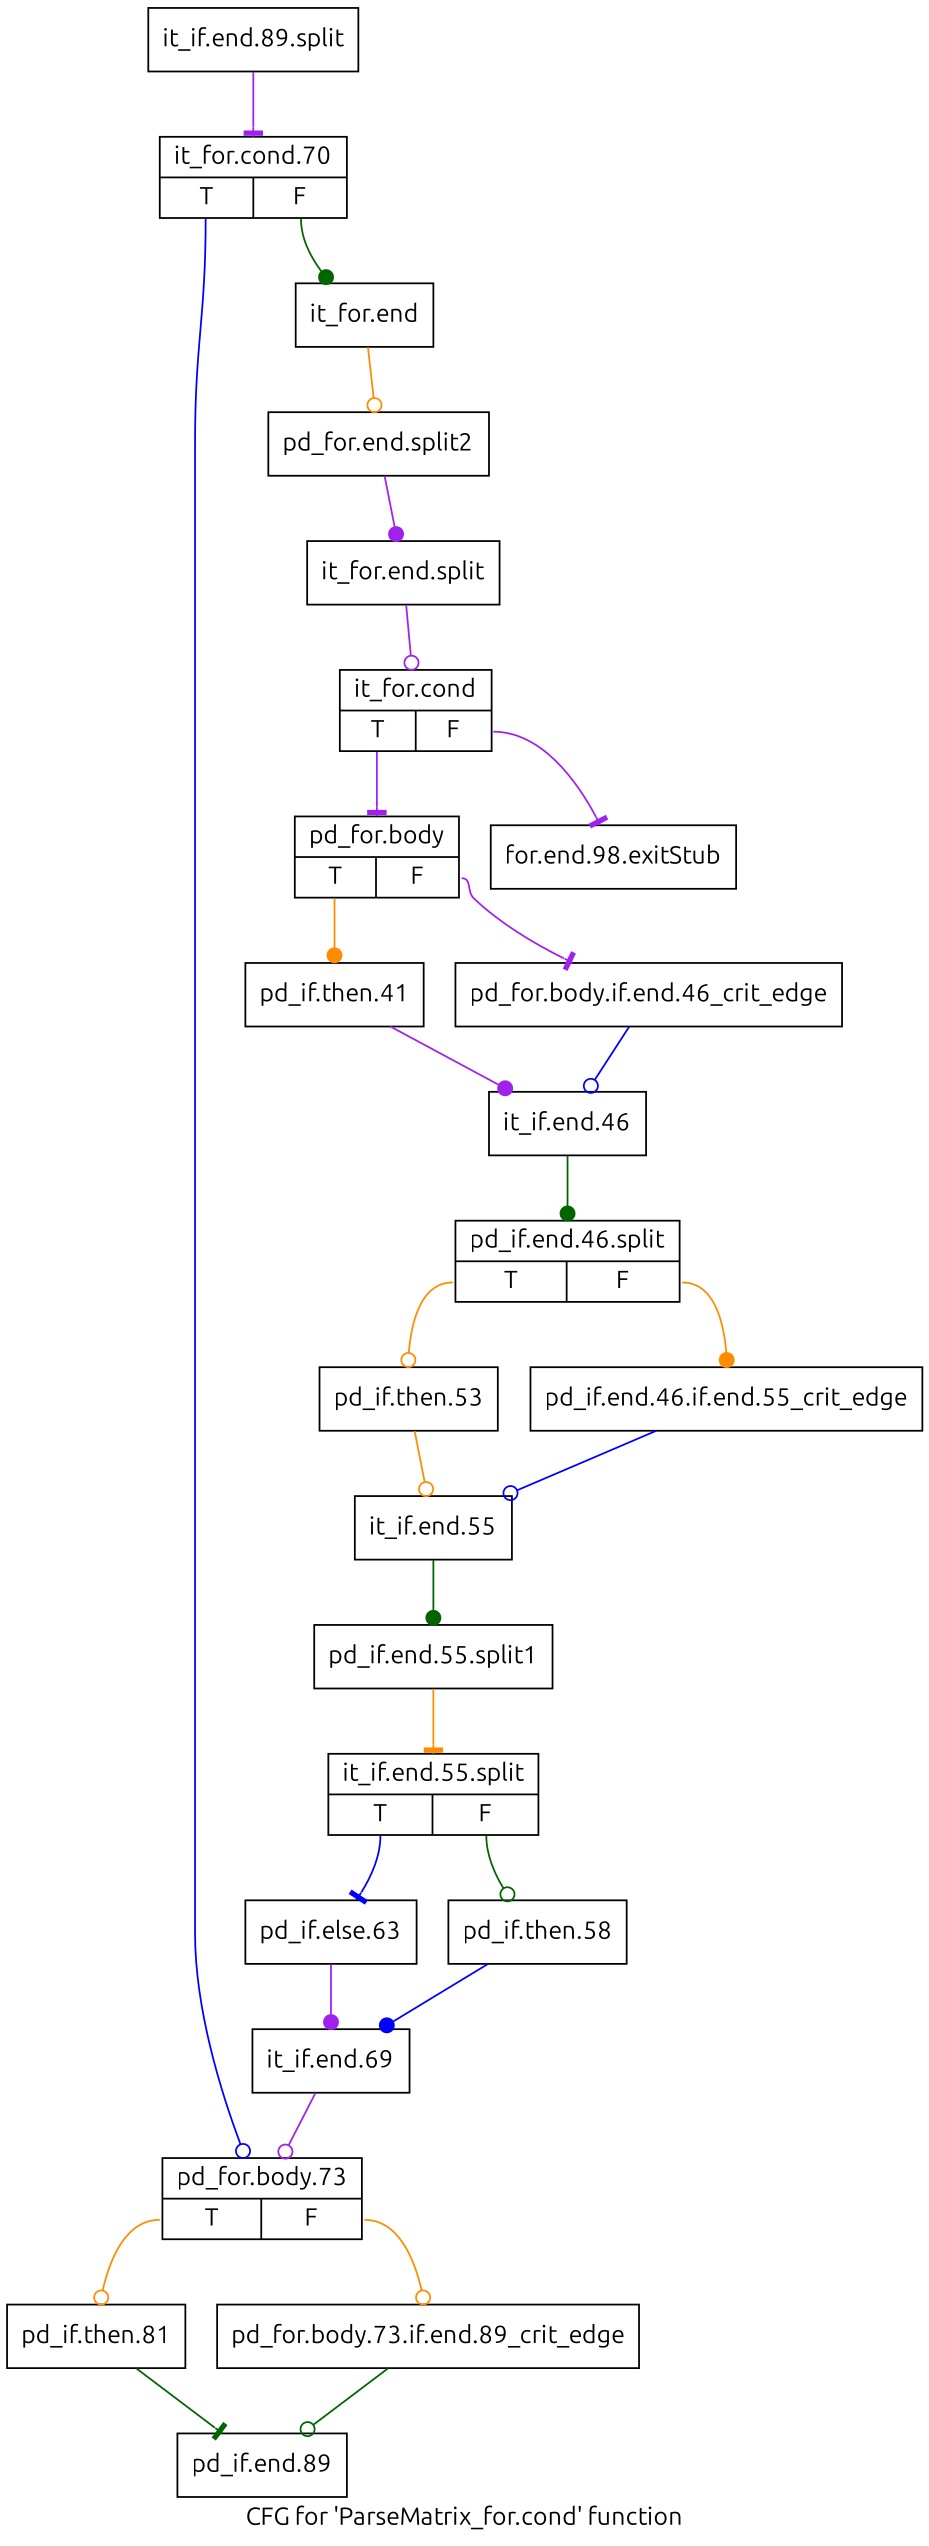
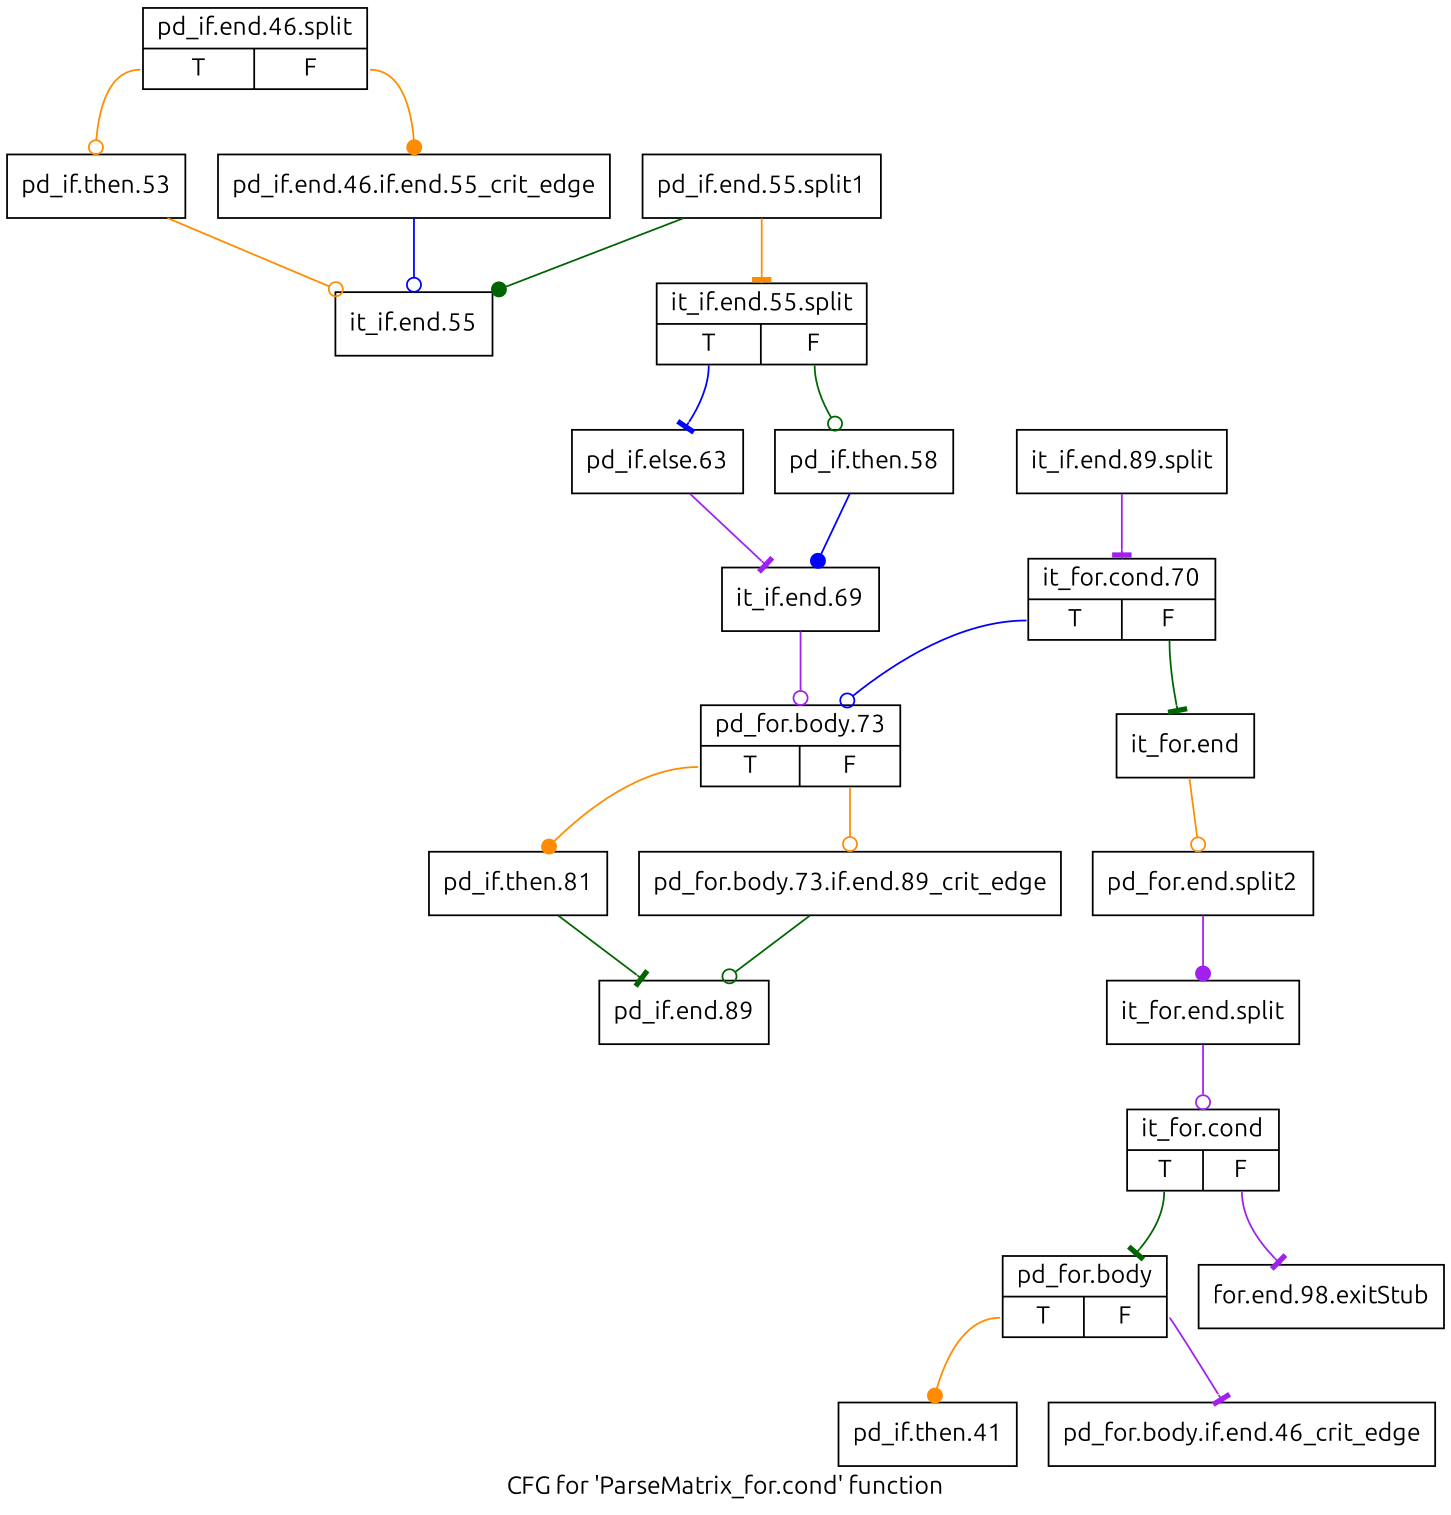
(307, 247) -> (1172, 673)
(377, 780) -> (1157, 1222)
(568, 1124) -> none
(433, 1585) -> (595, 252)
(331, 1990) -> (726, 527)
(120, 2245) -> (620, 791)
